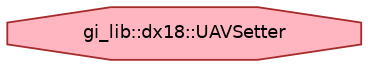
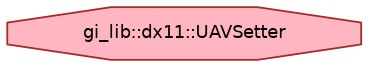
(184, 34) -> (184, 34)
